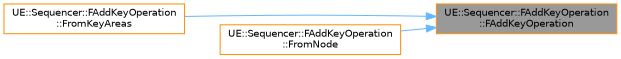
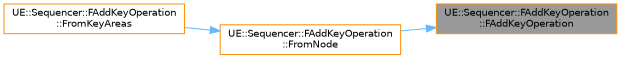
(305, 15) -> (197, 29)
